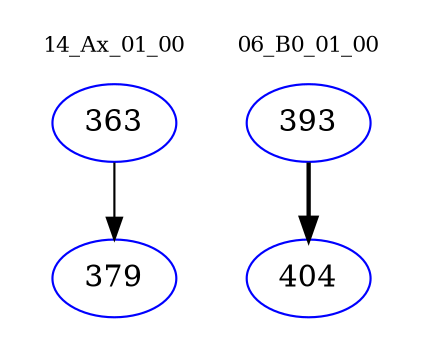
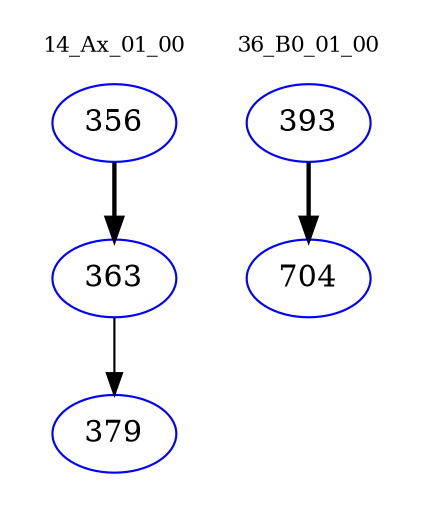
(309, 46) -> (309, 46)
none -> (114, 123)
(309, 278) -> (309, 278)
